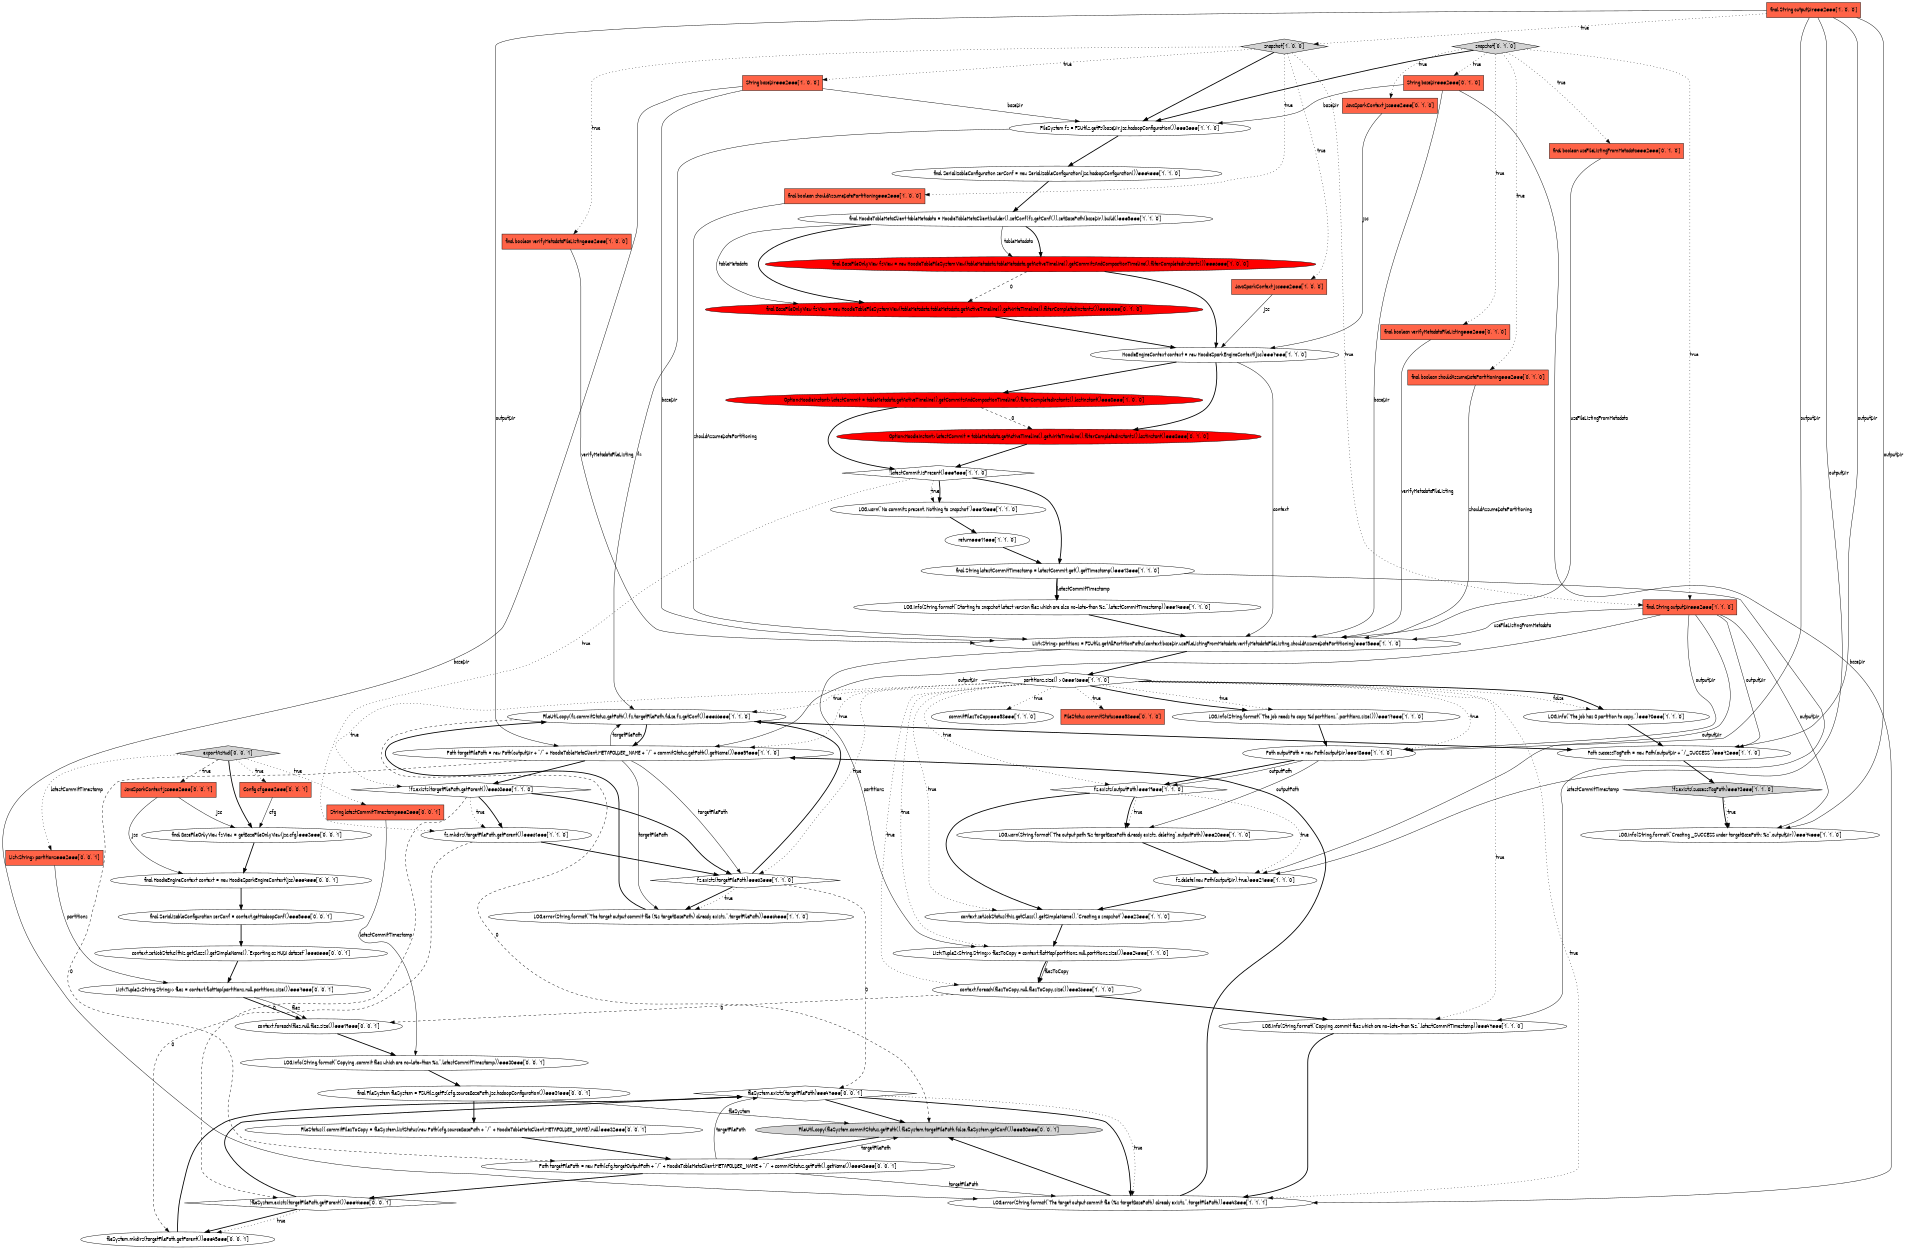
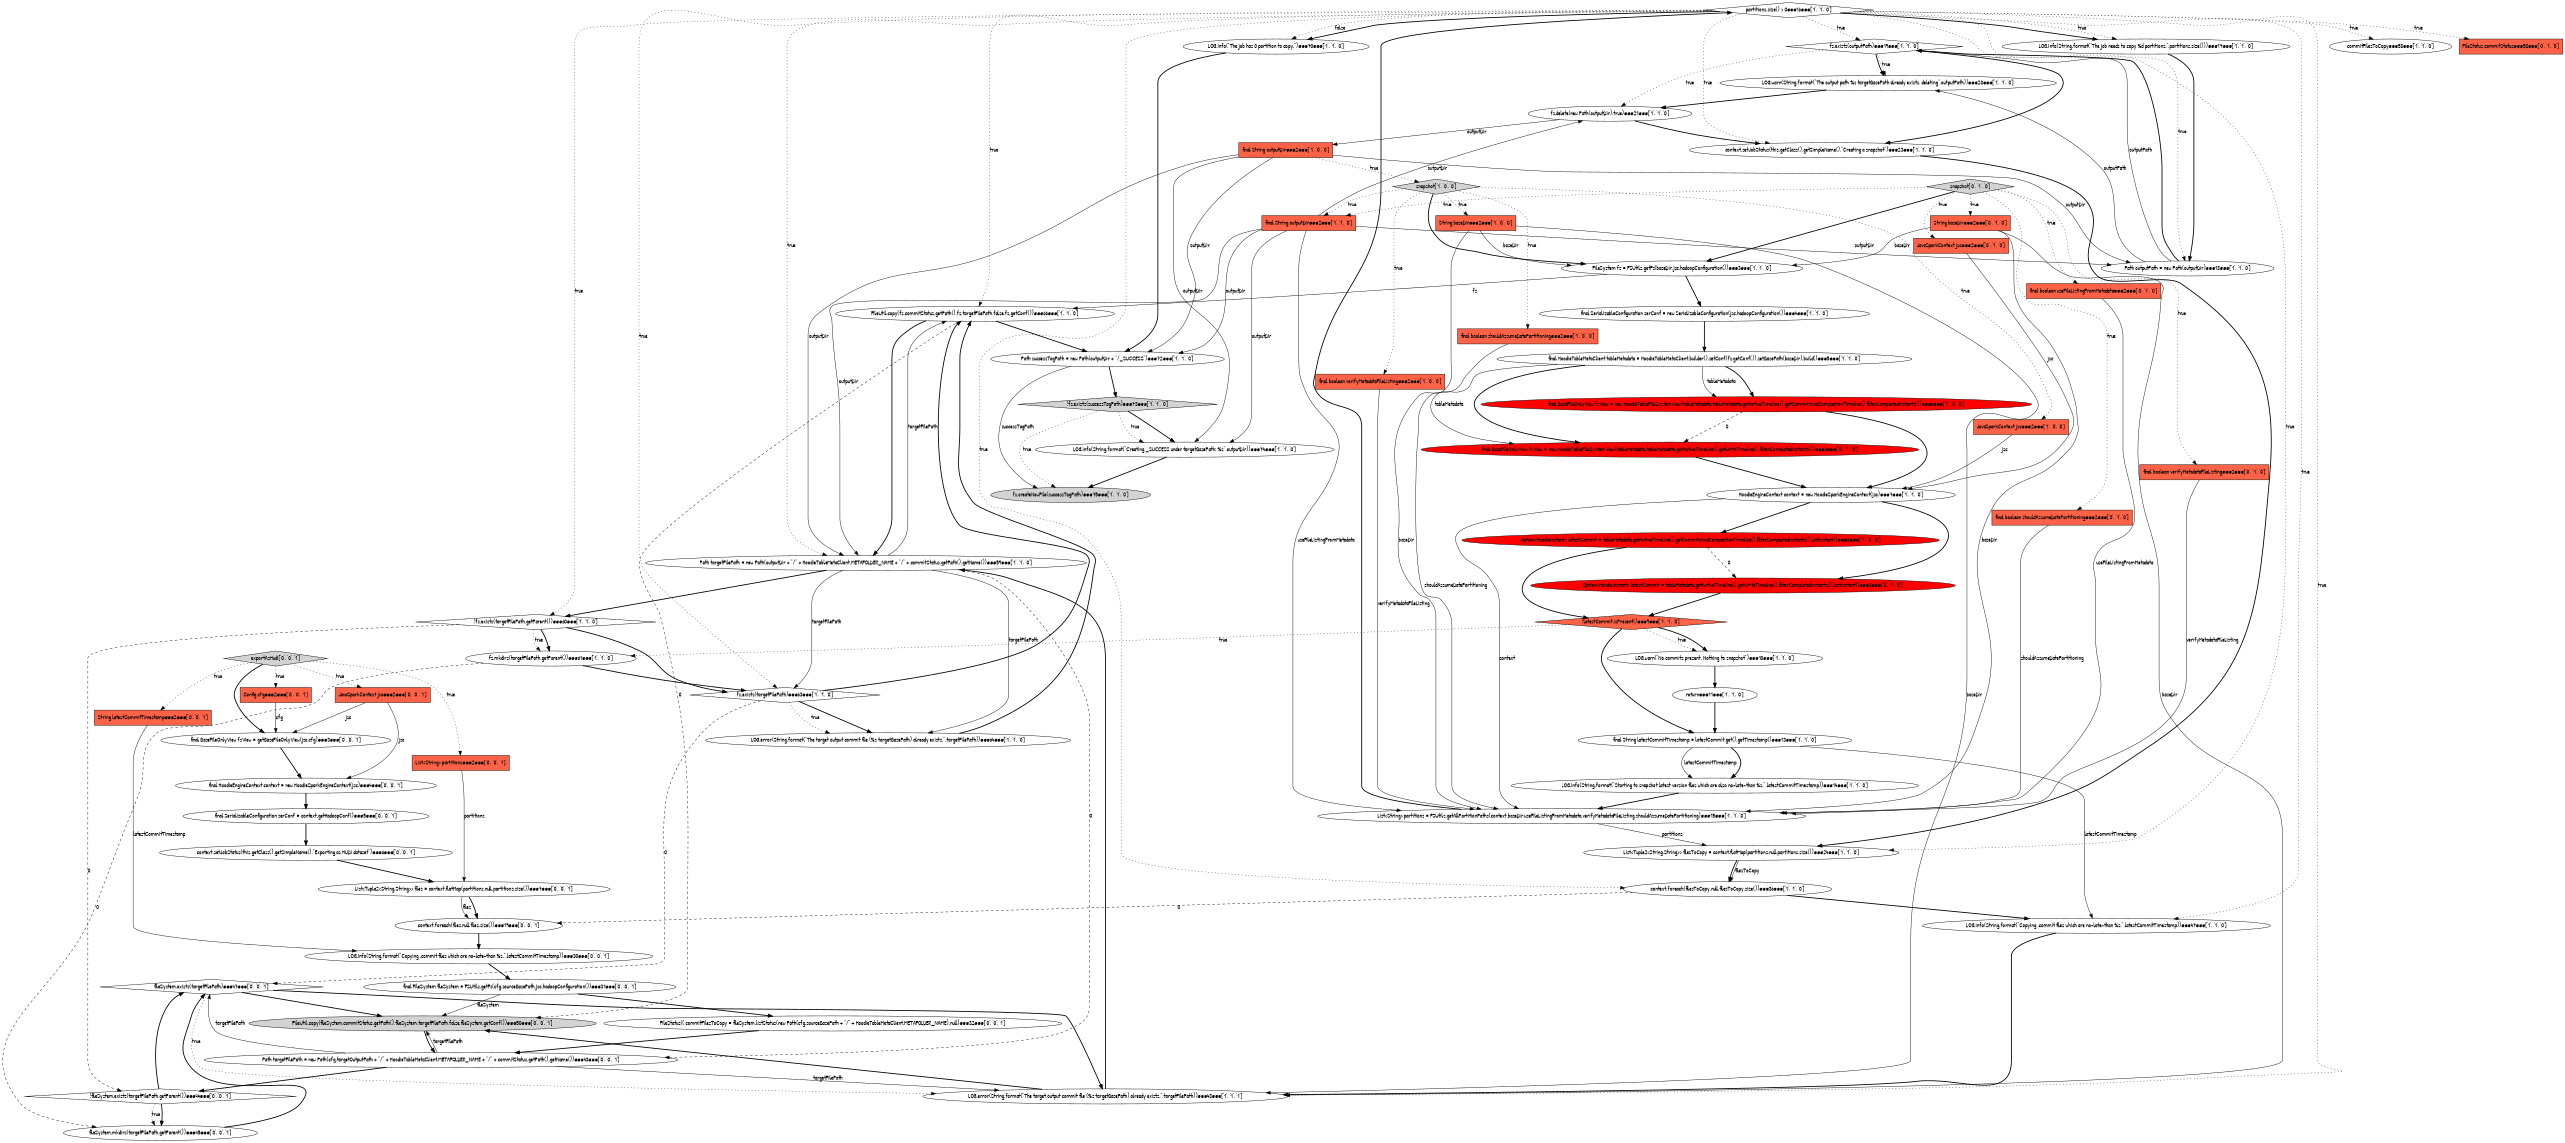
(938, 473) -> (1631, 622)
none -> (1071, 495)
(1842, 667) -> (1448, 132)
(201, 770) -> (324, 675)
(77, 790) -> (451, 695)
